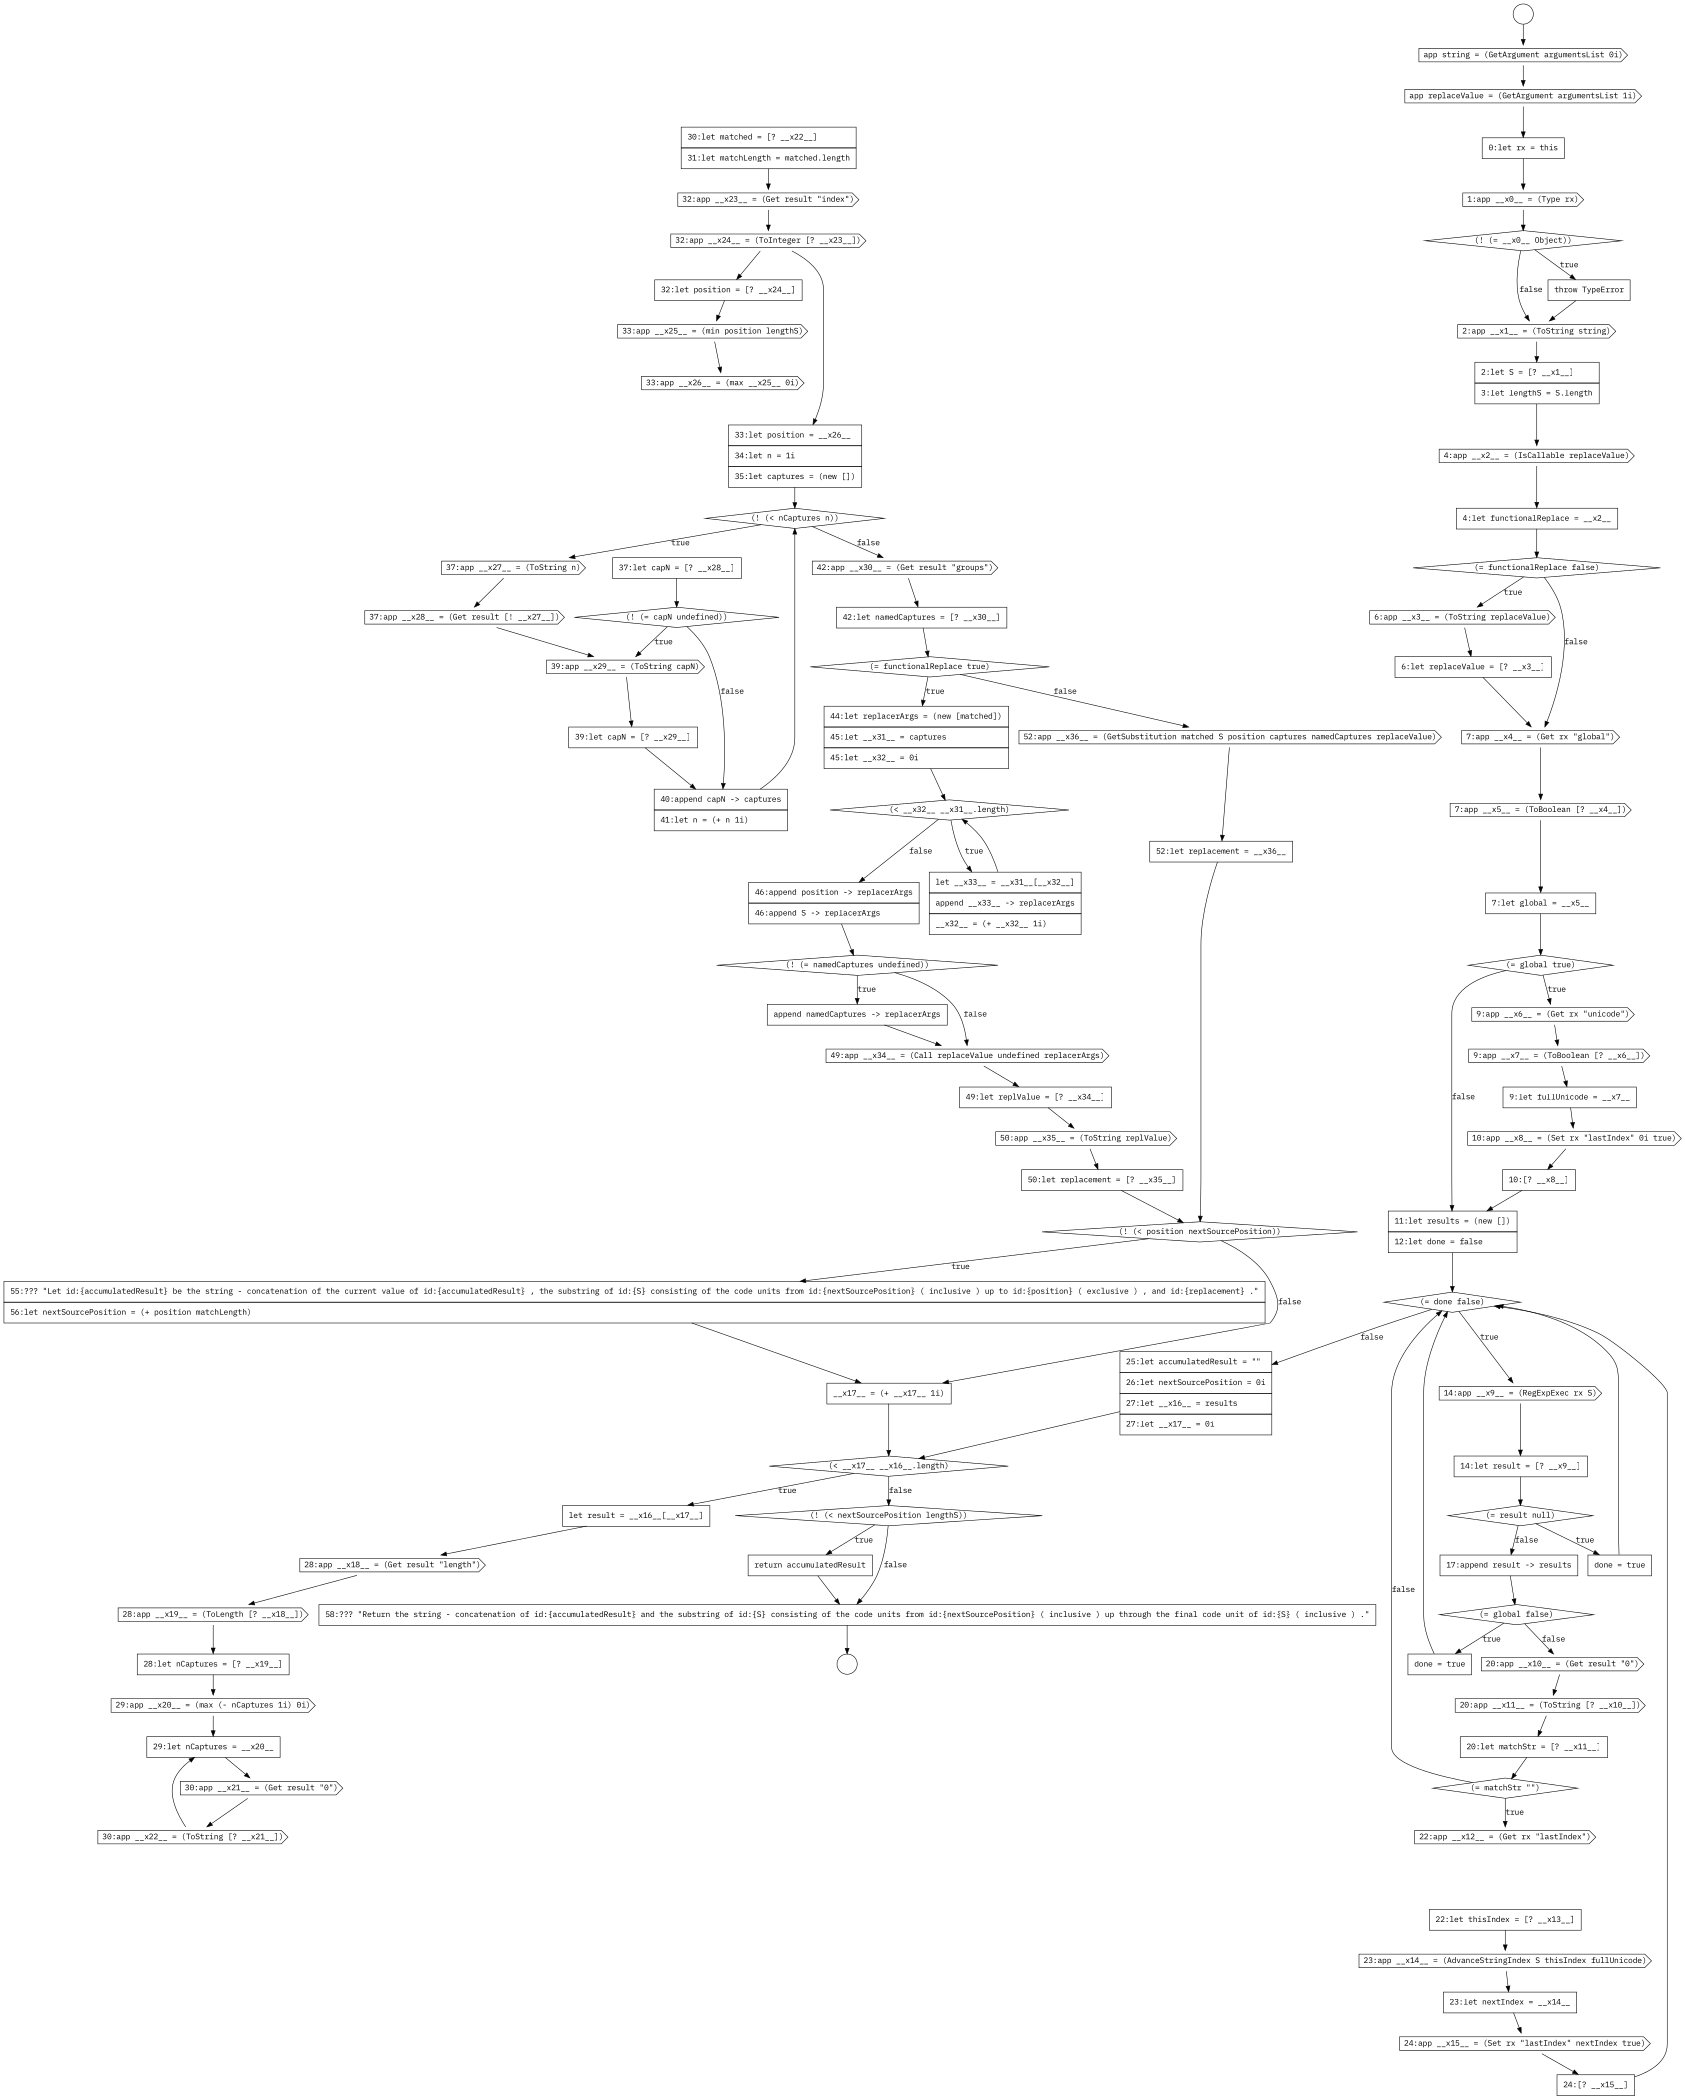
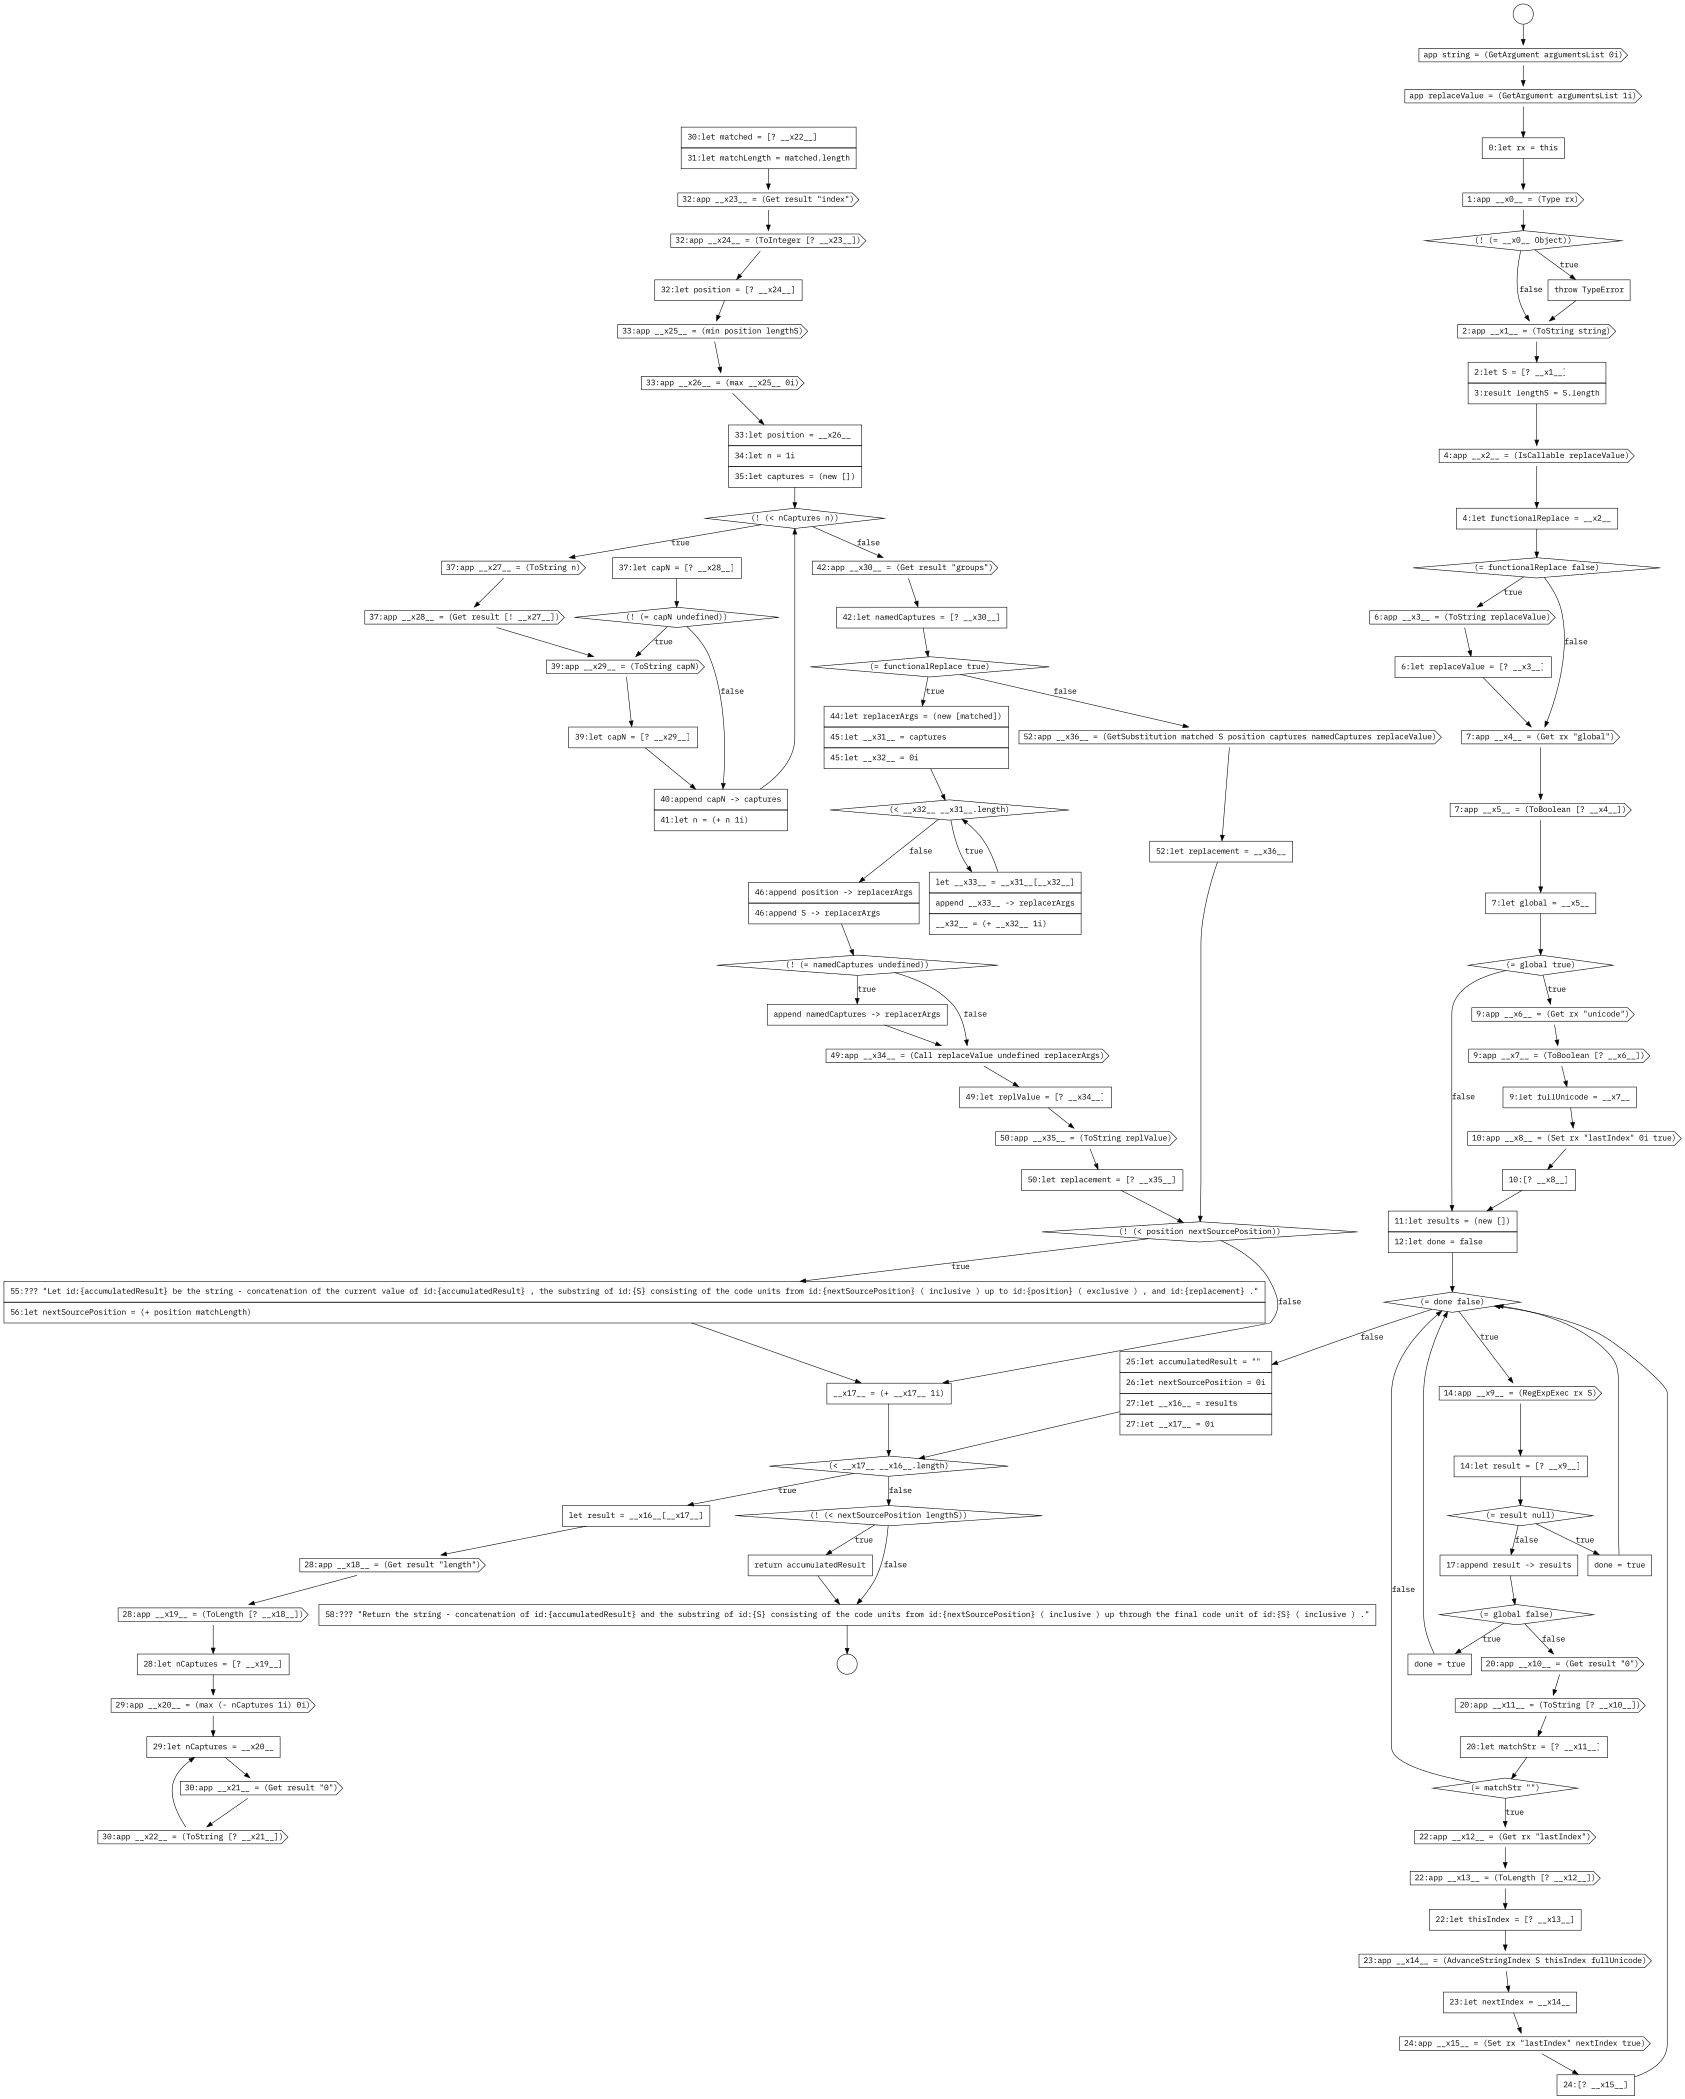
(824, 329) -> (746, 407)
(1537, 393) -> (1537, 393)
none -> (1505, 1878)
